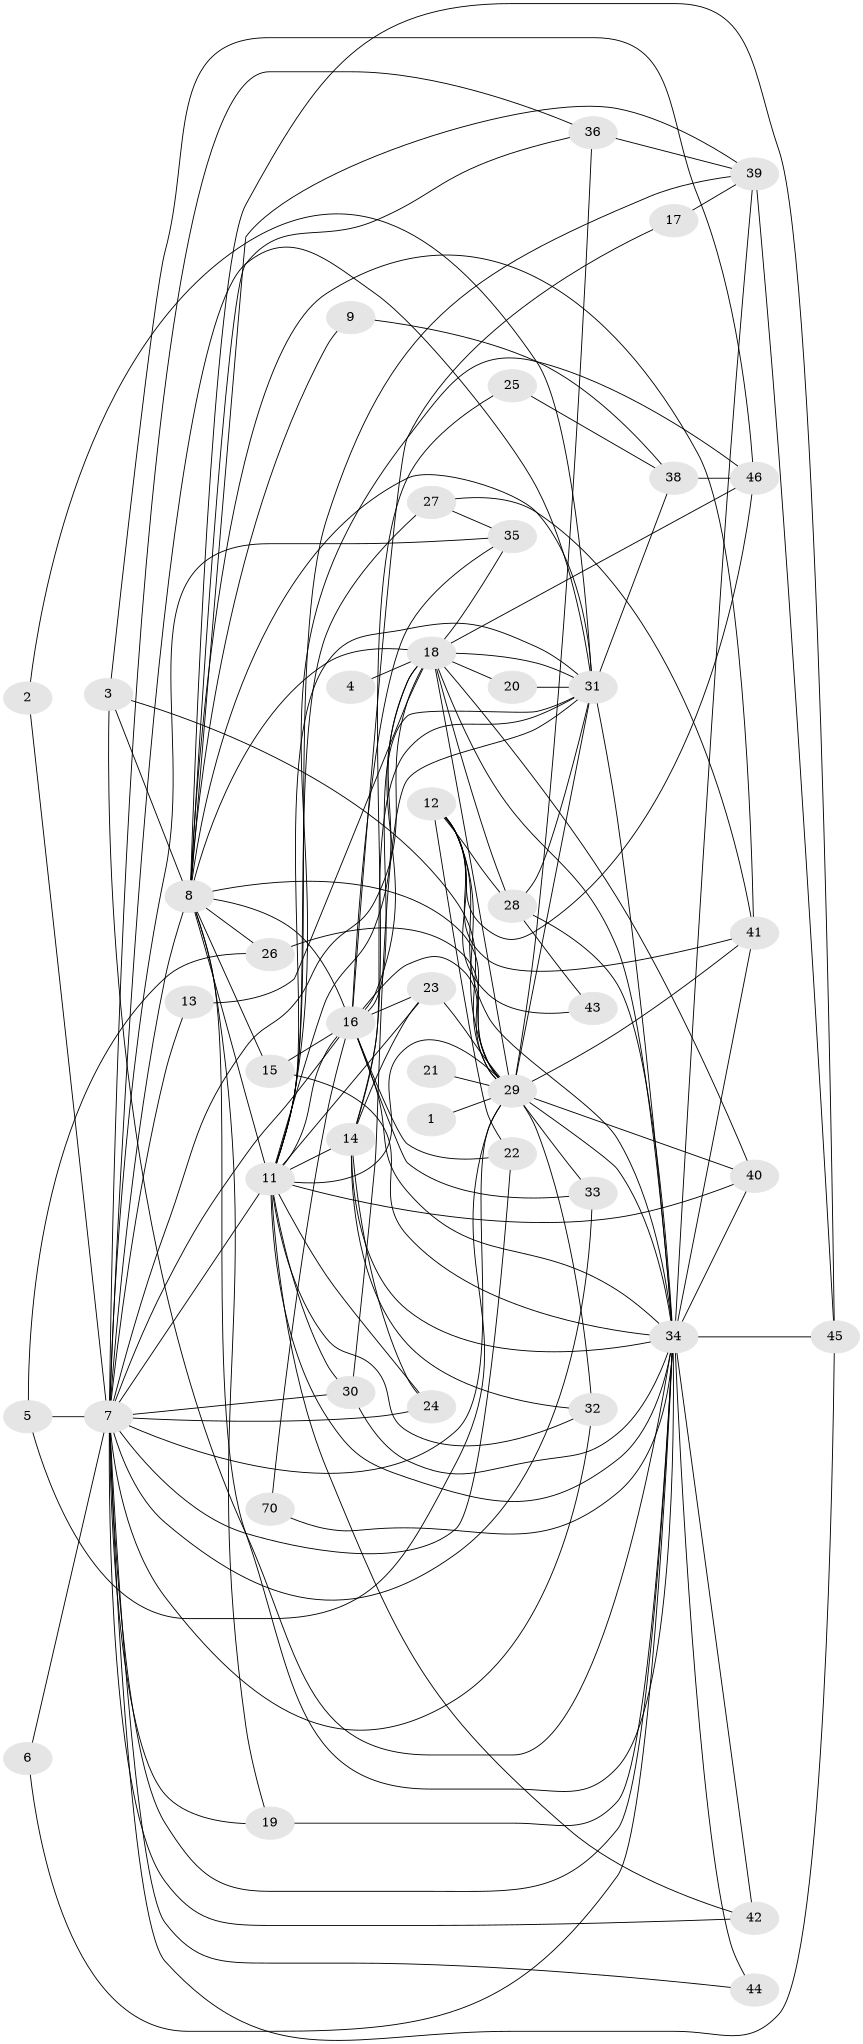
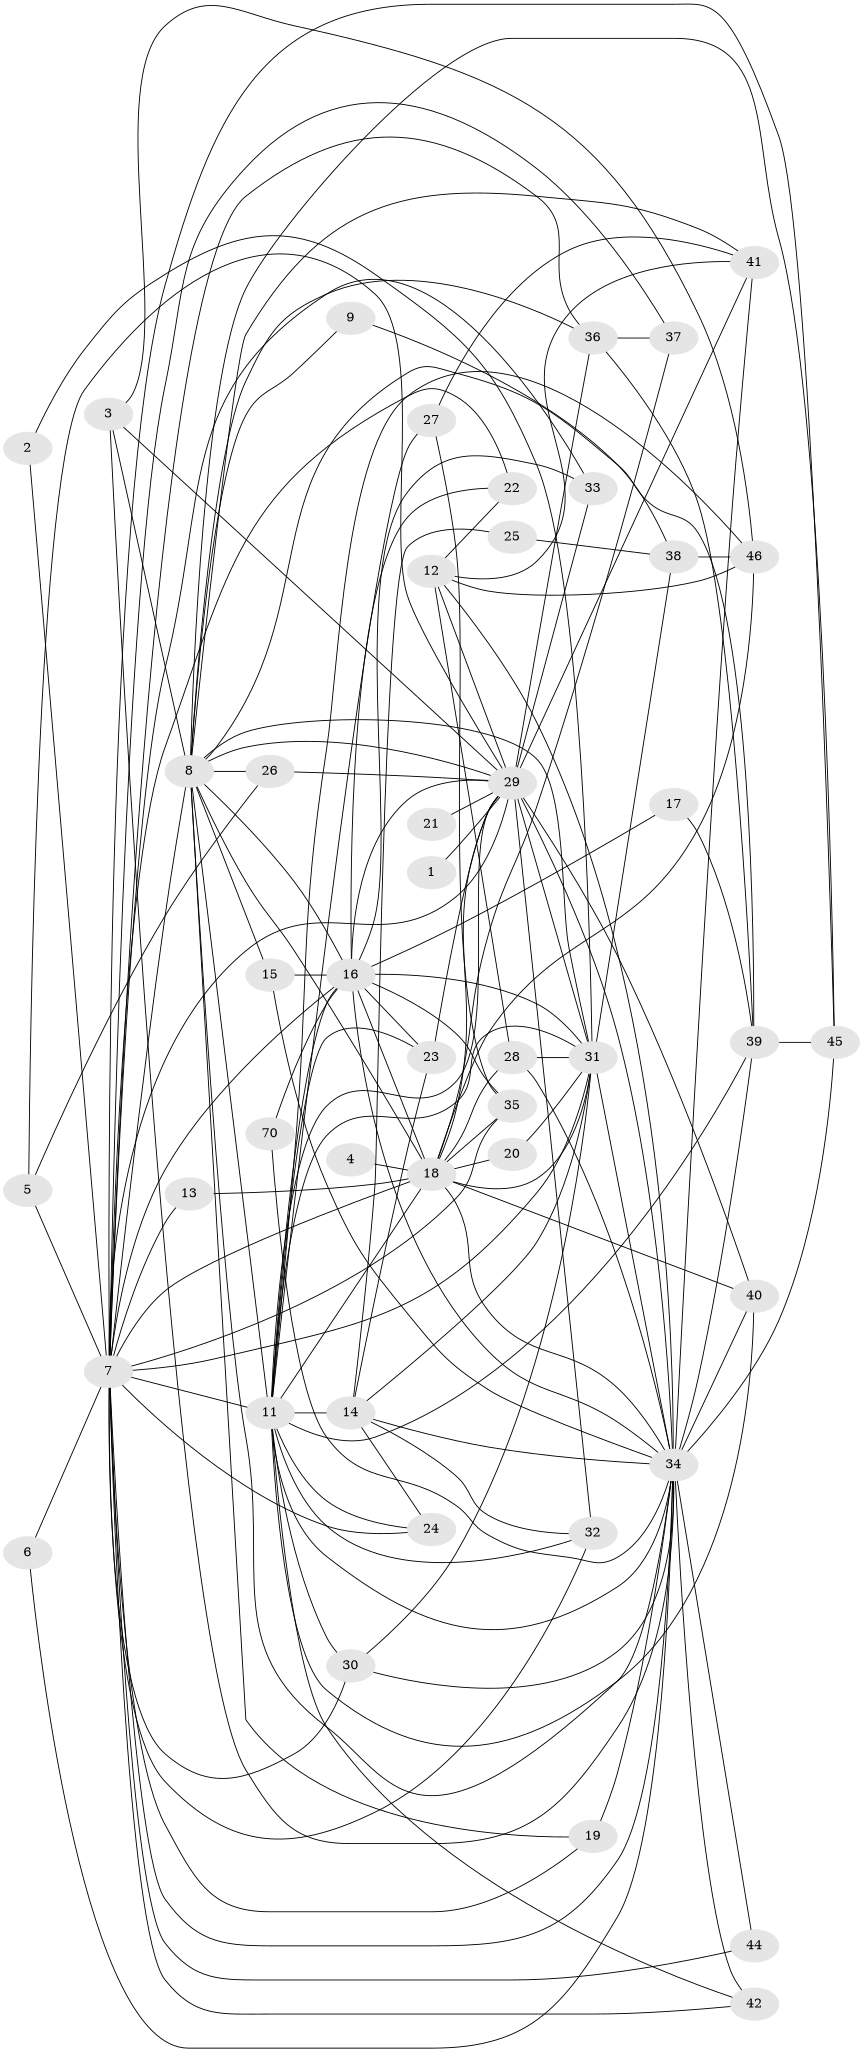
none -> (674, 338)
(593, 1008) -> none
